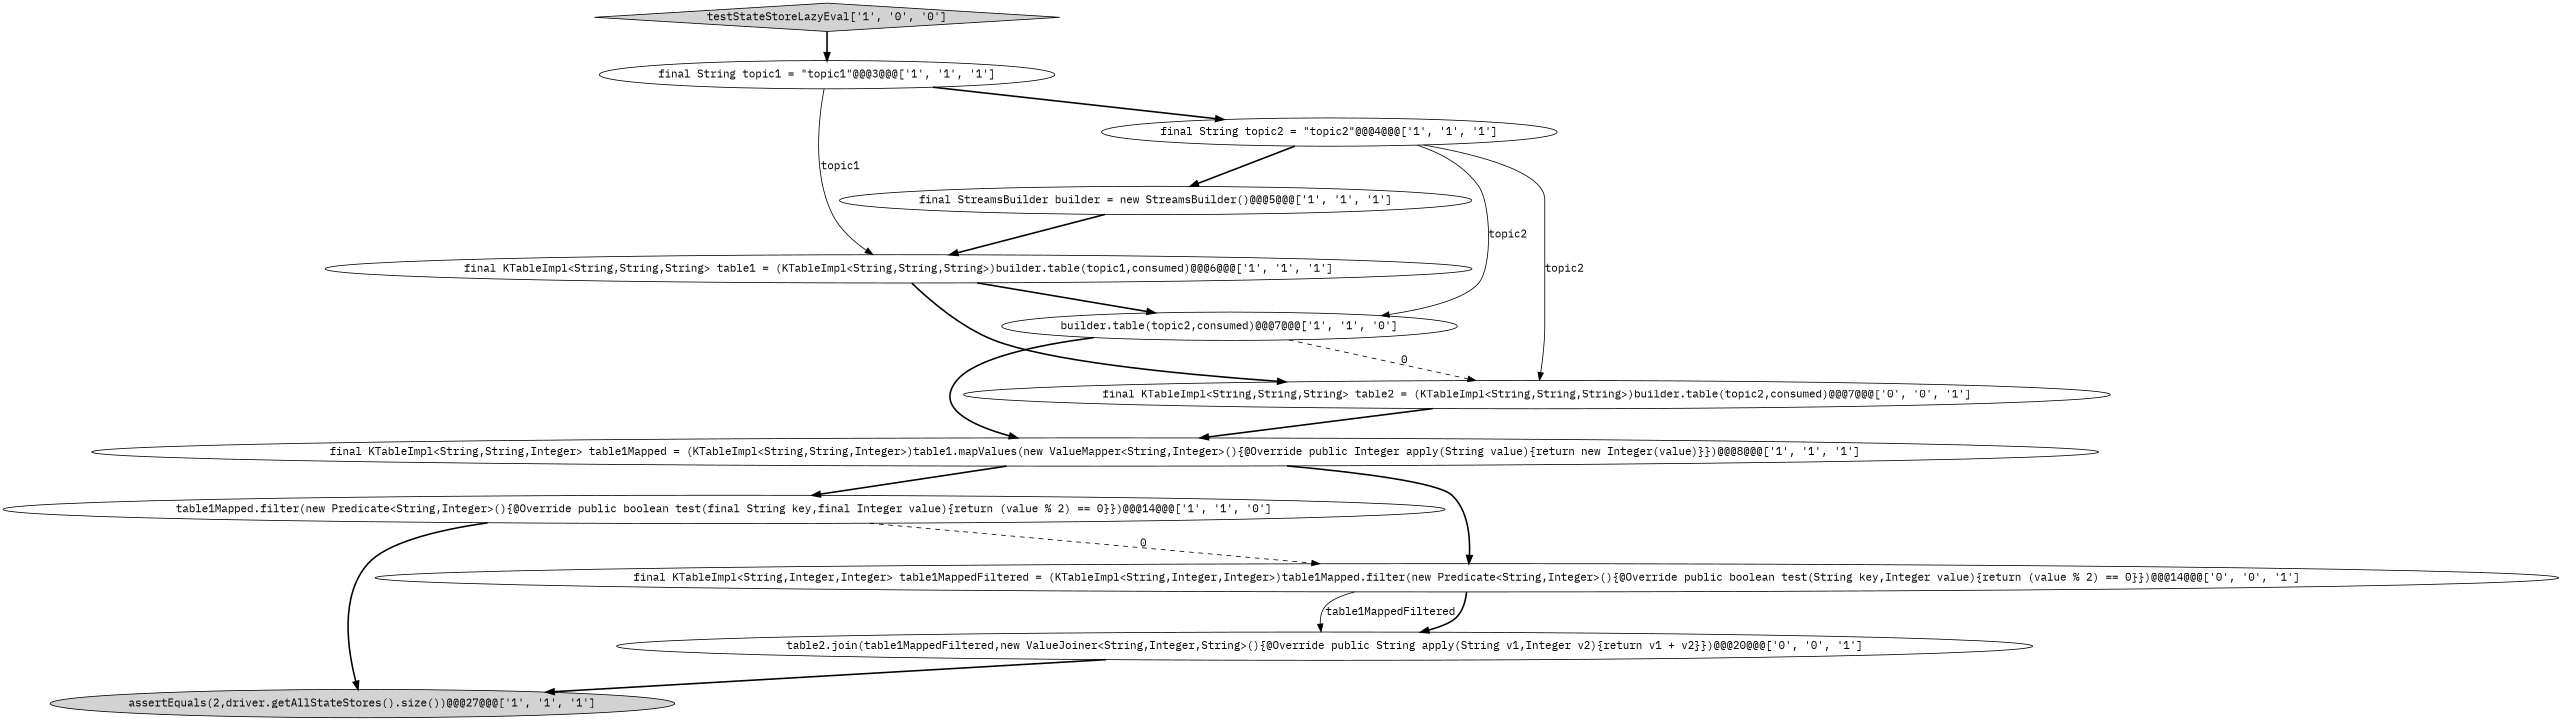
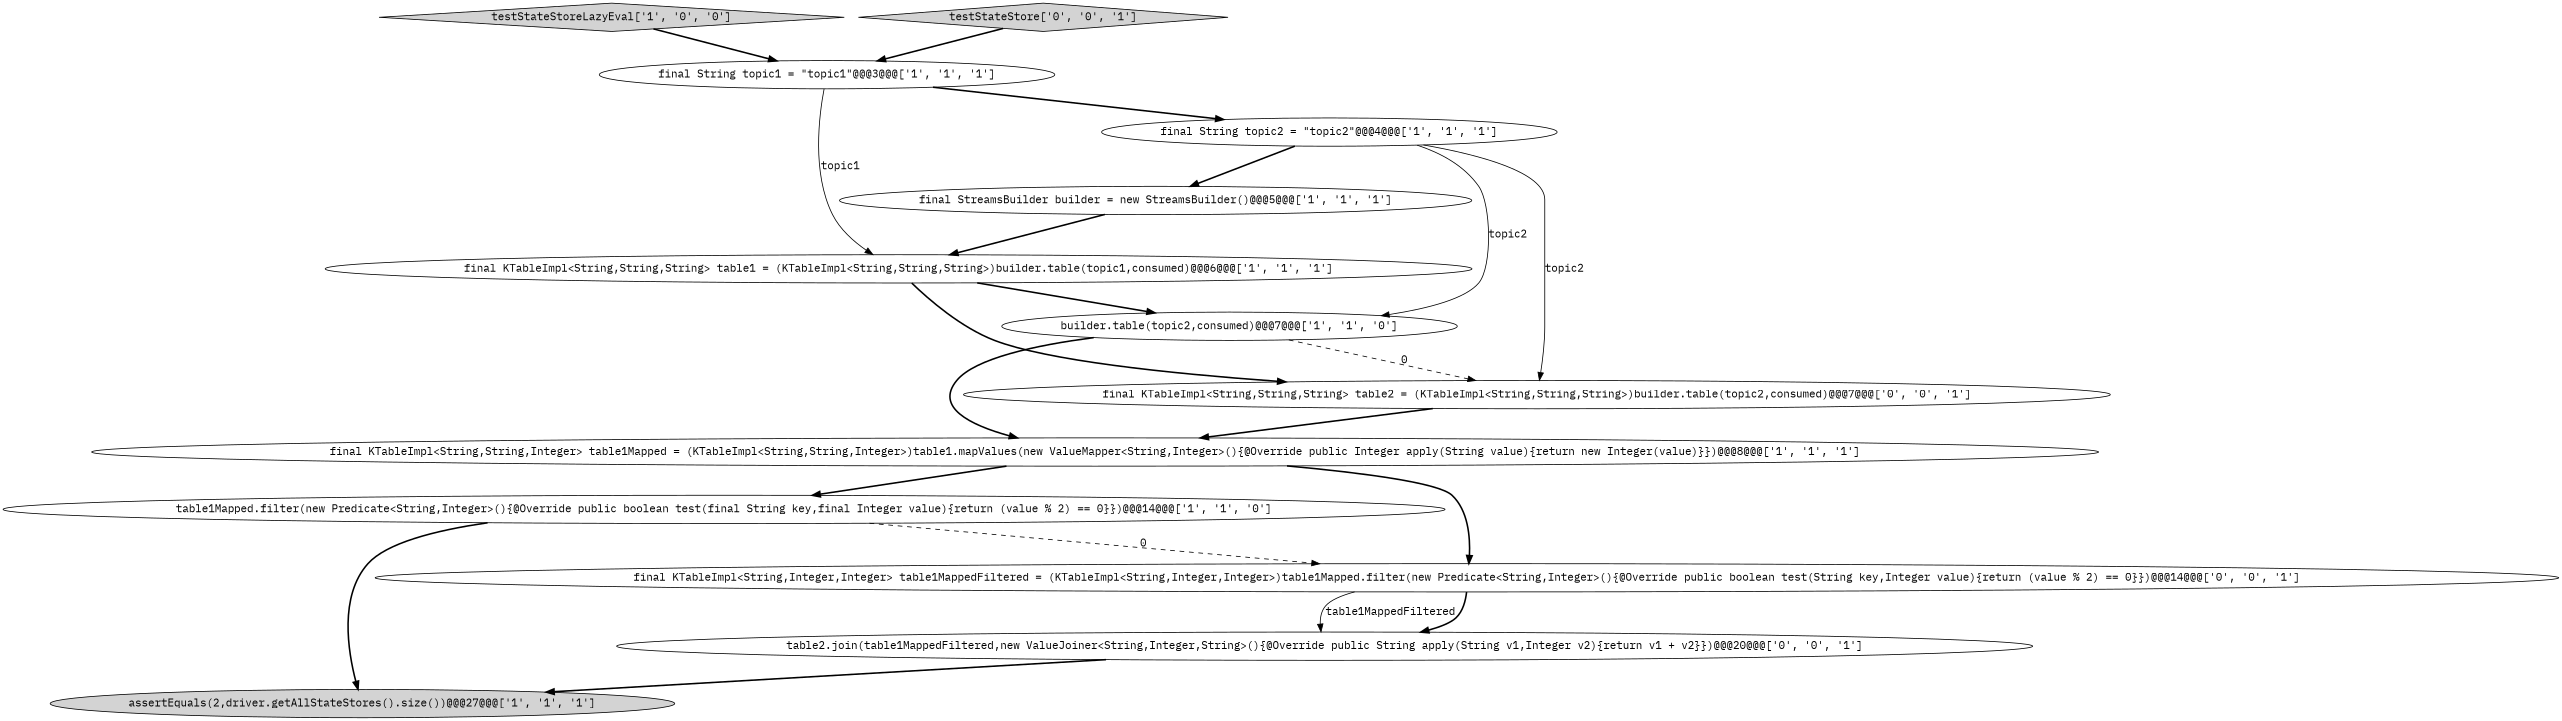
none -> (1043, 17)
